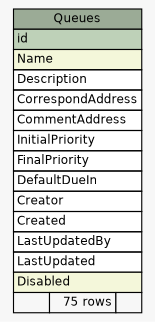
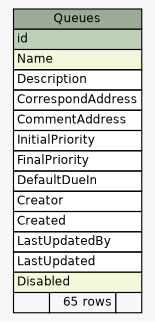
(88, 302) -> (88, 302)
